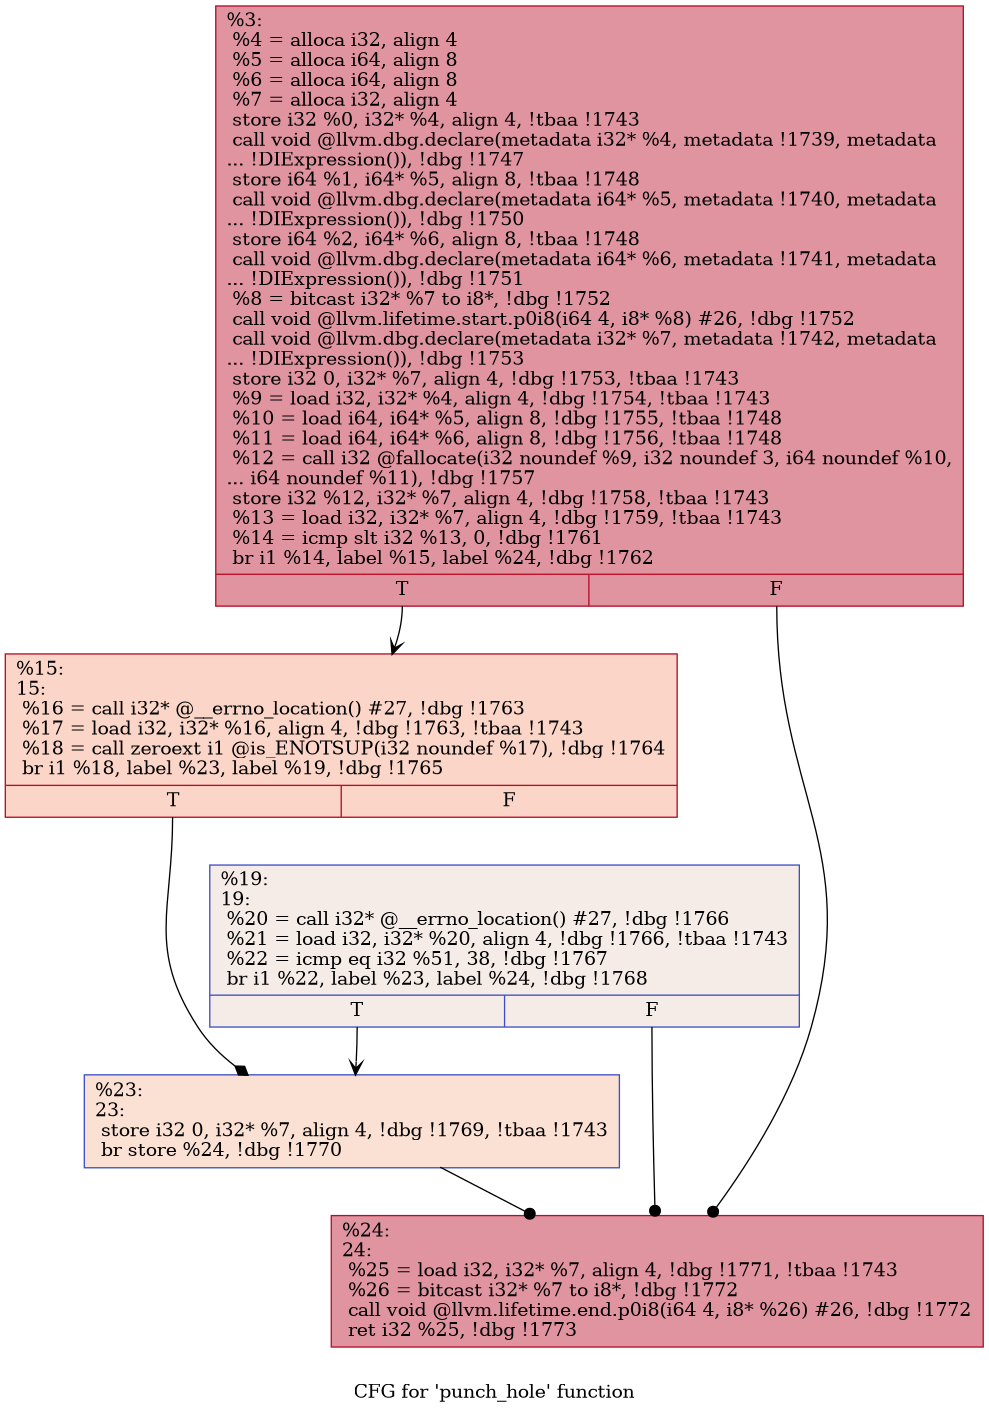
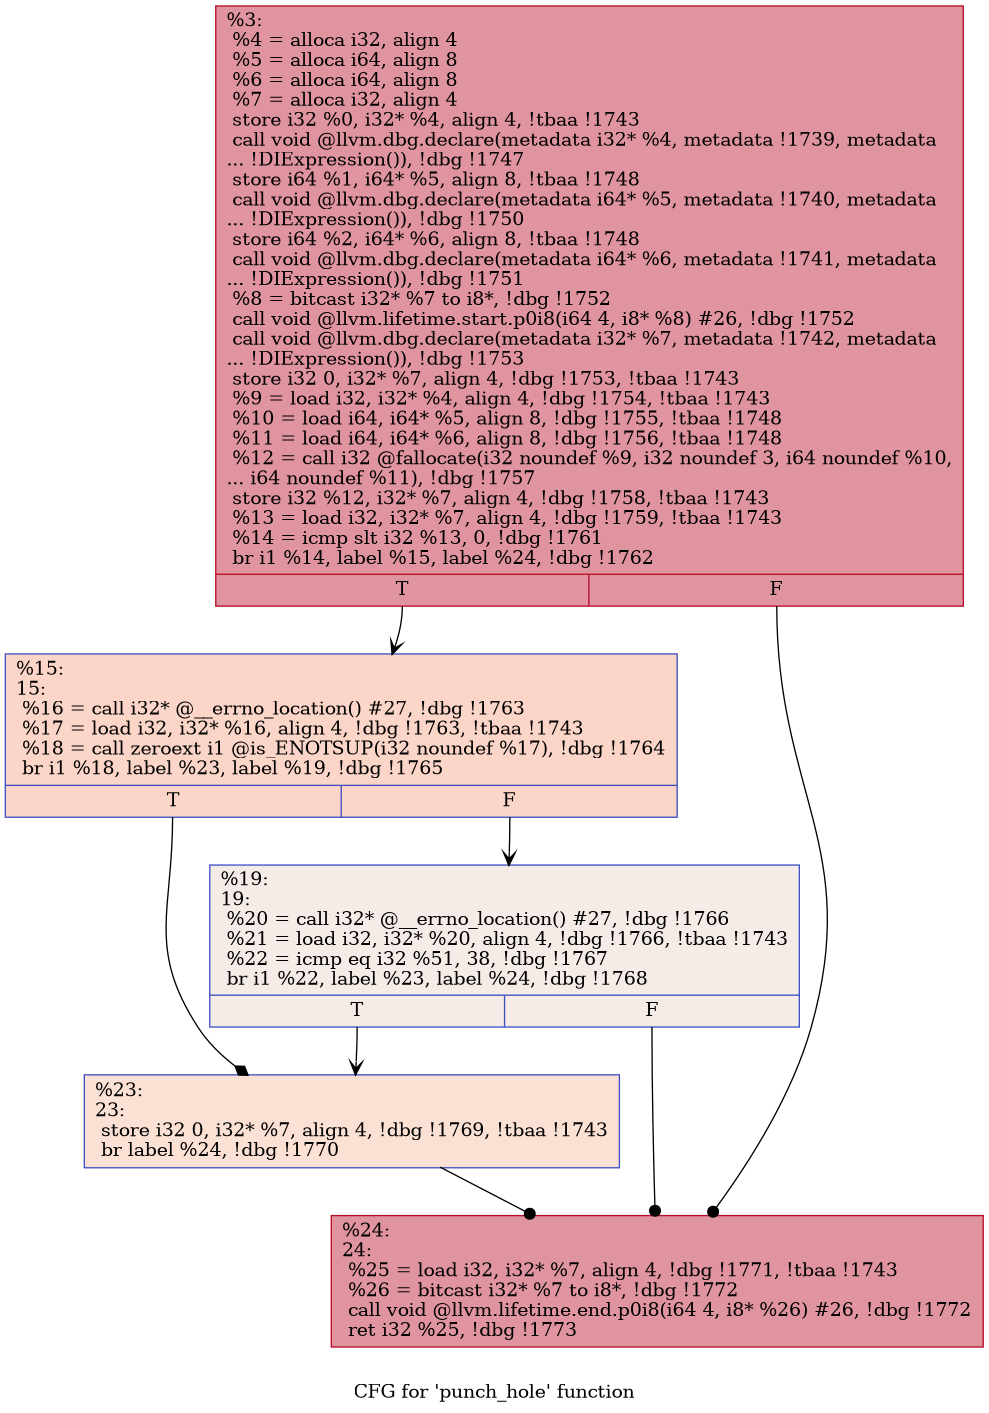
(341, 736) -> (341, 736)
none -> (510, 835)
(219, 1151) -> (217, 1151)
